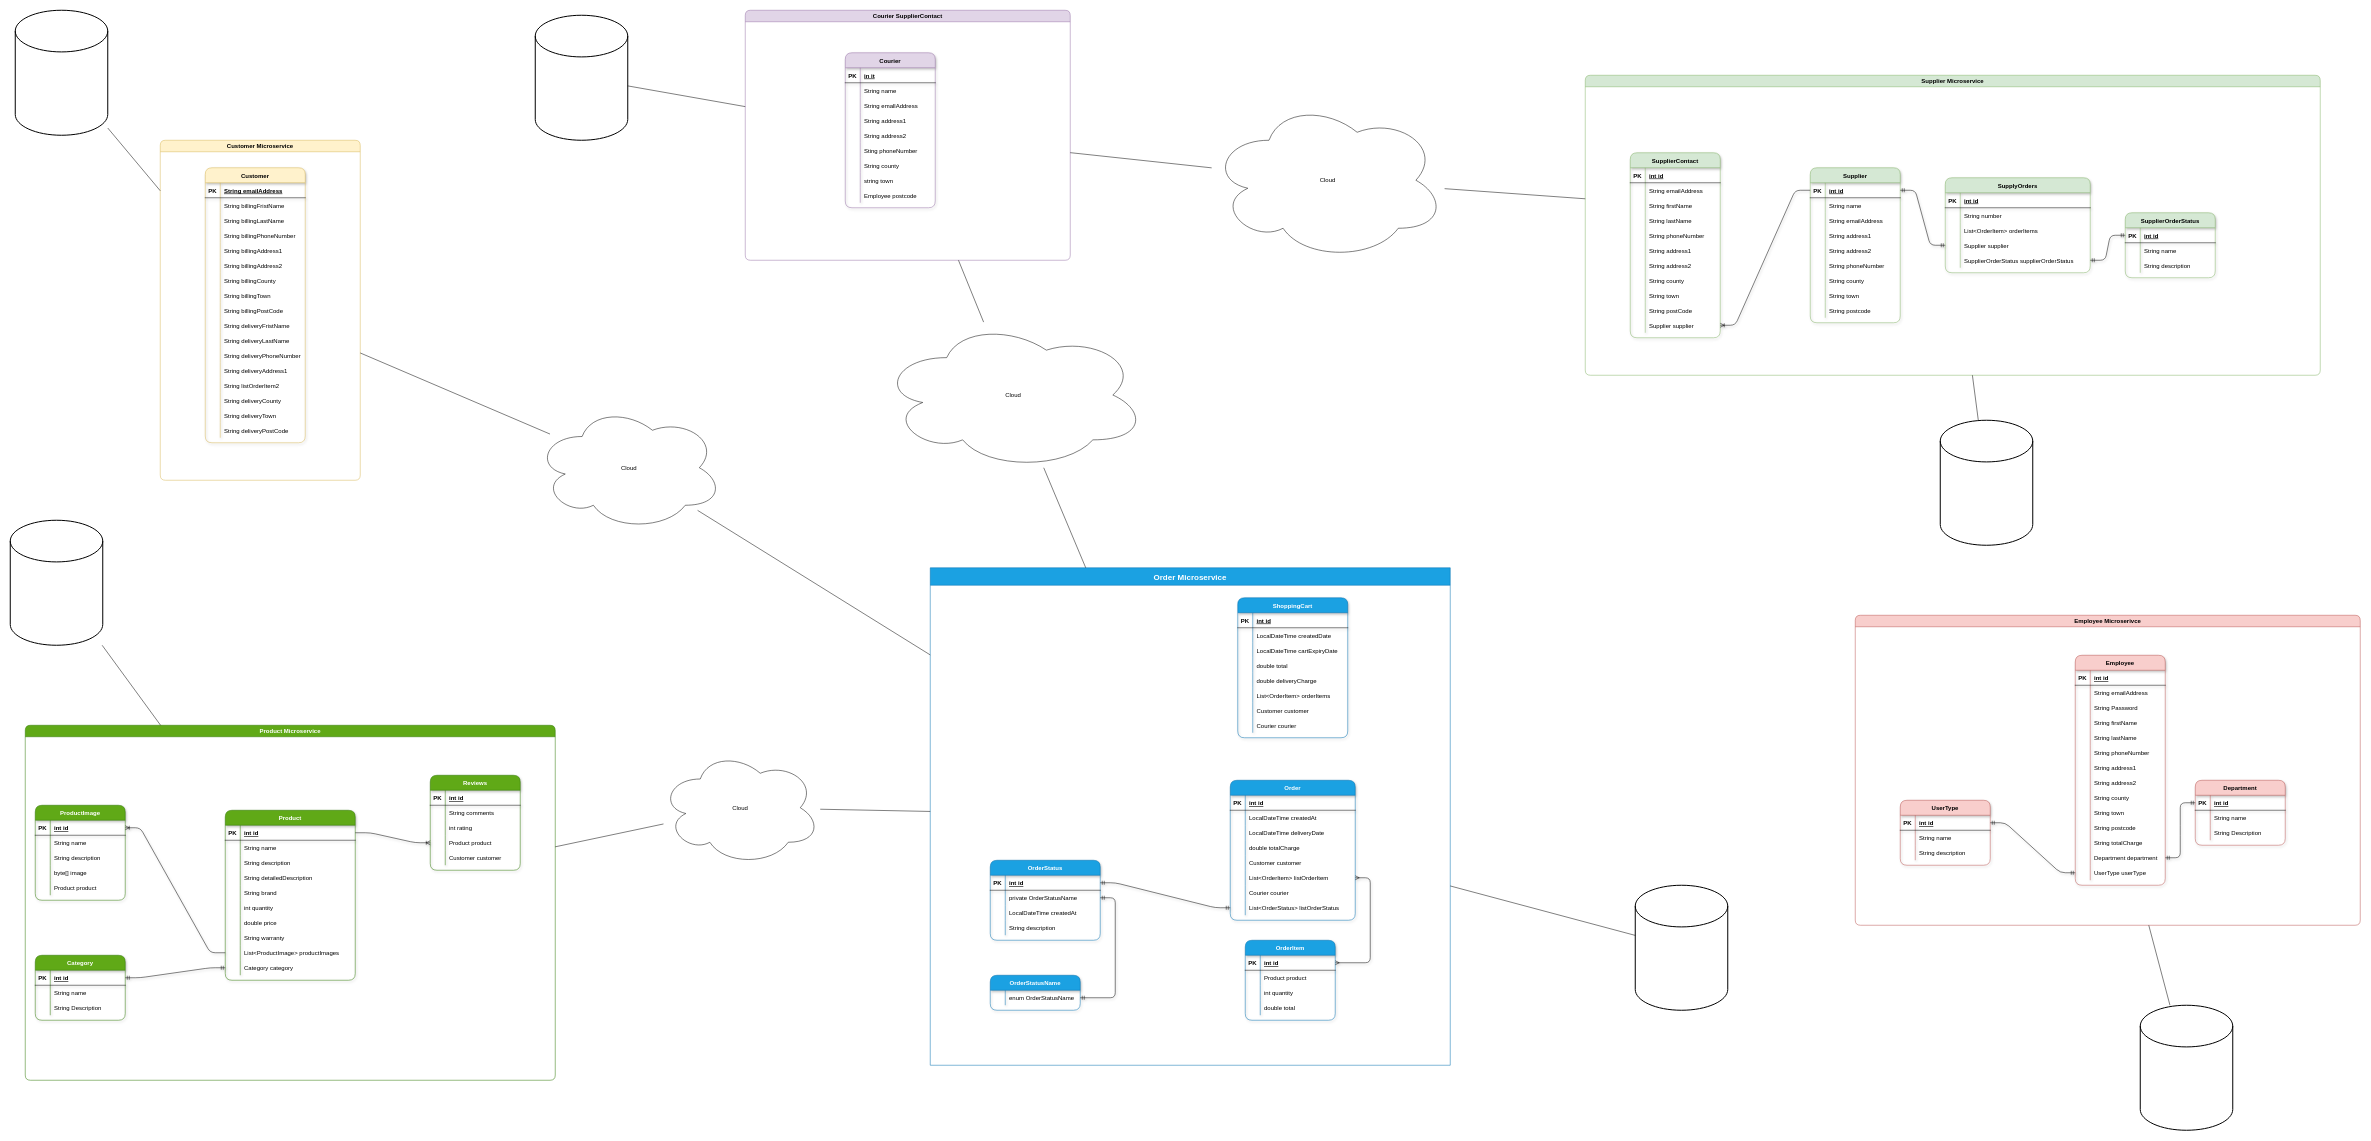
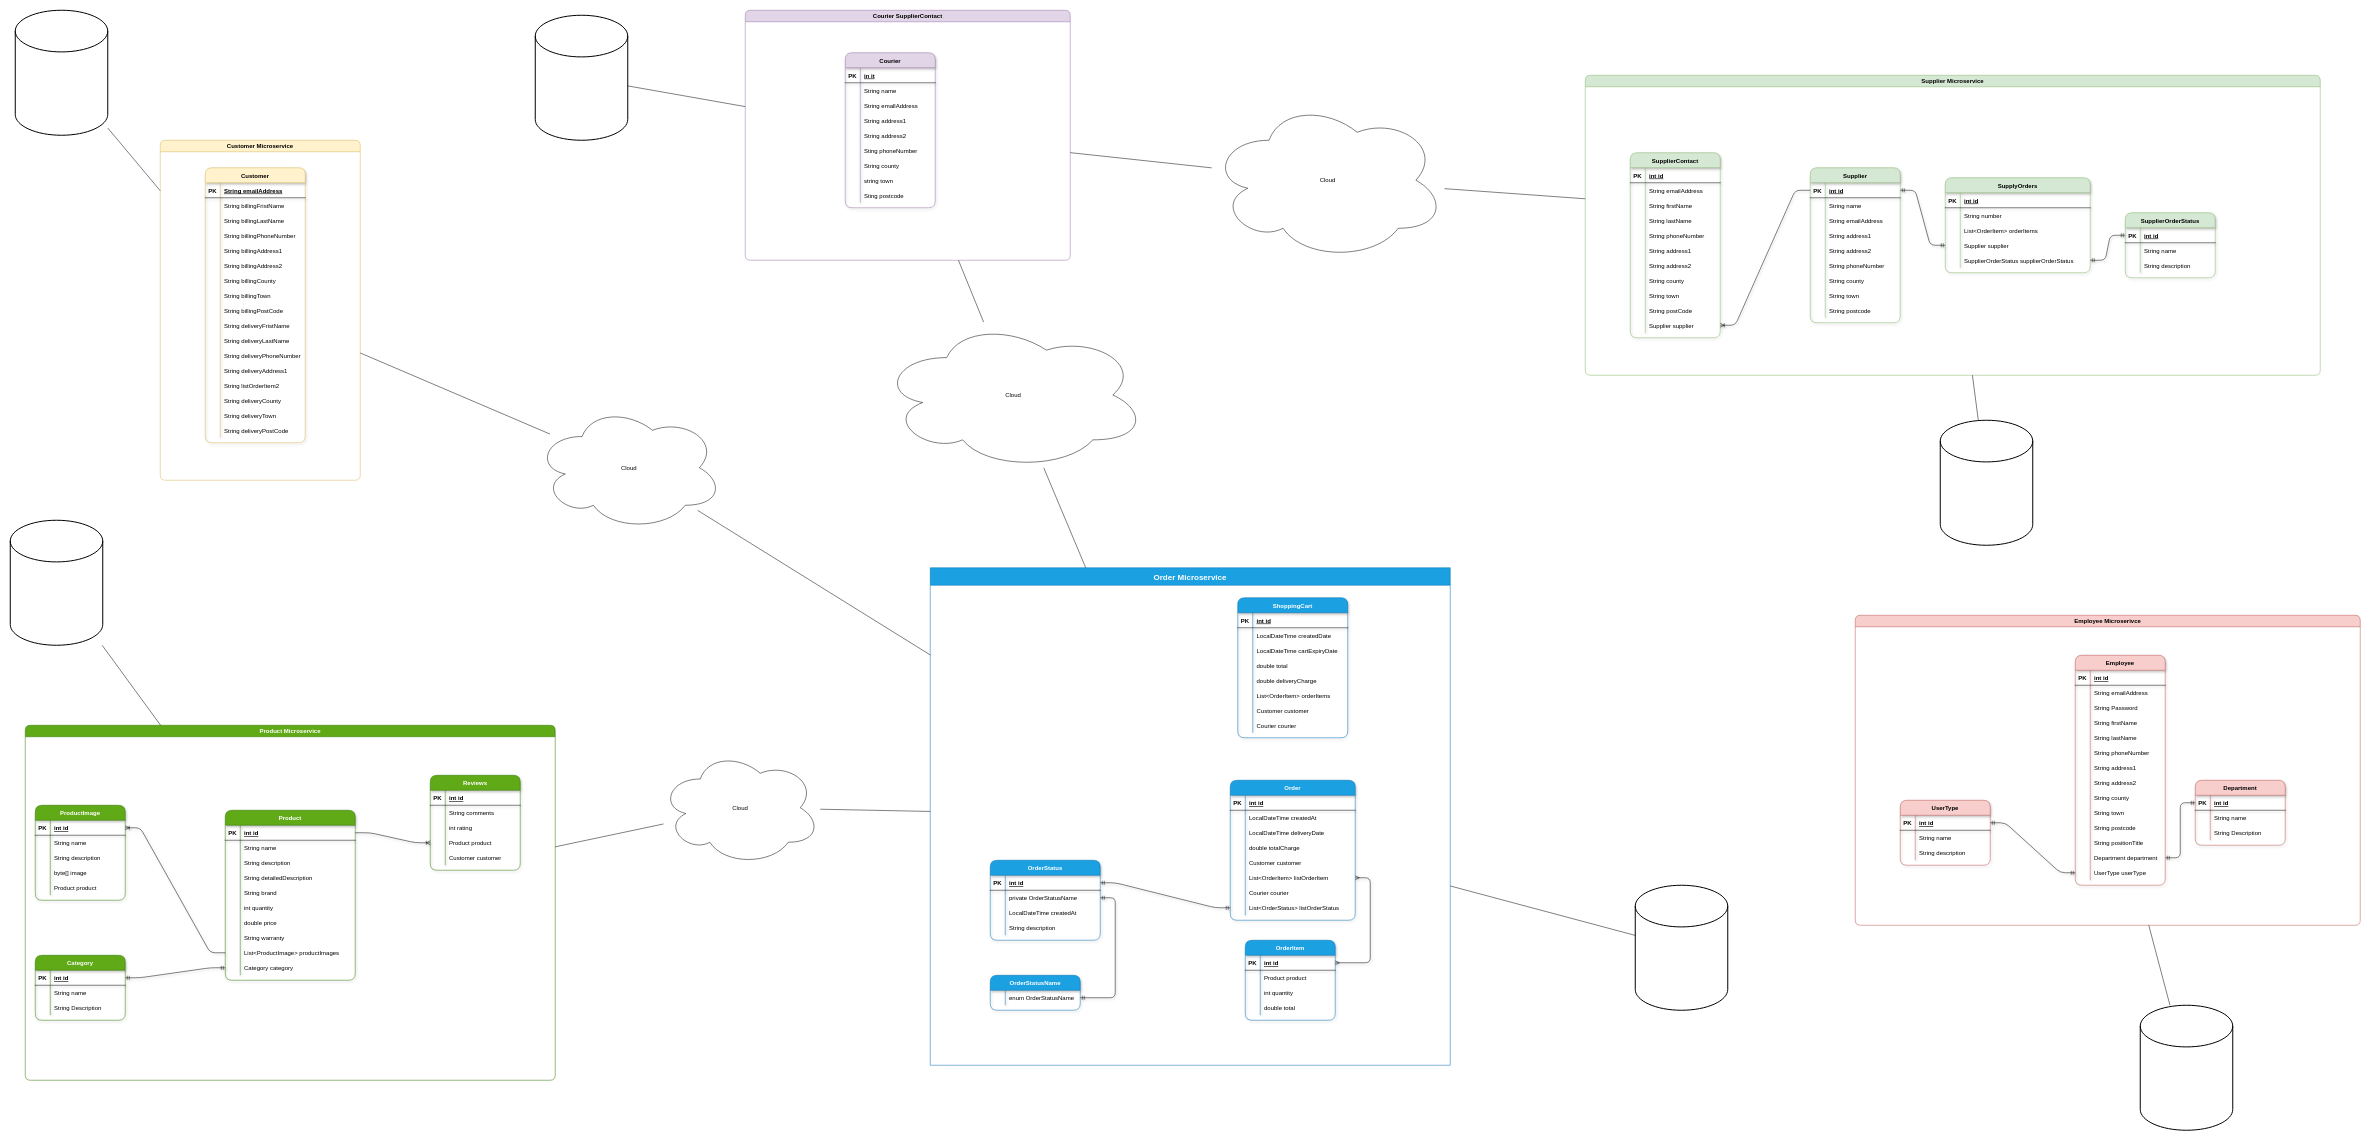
(891, 196) -> (886, 196)
(2122, 843) -> (2123, 843)
